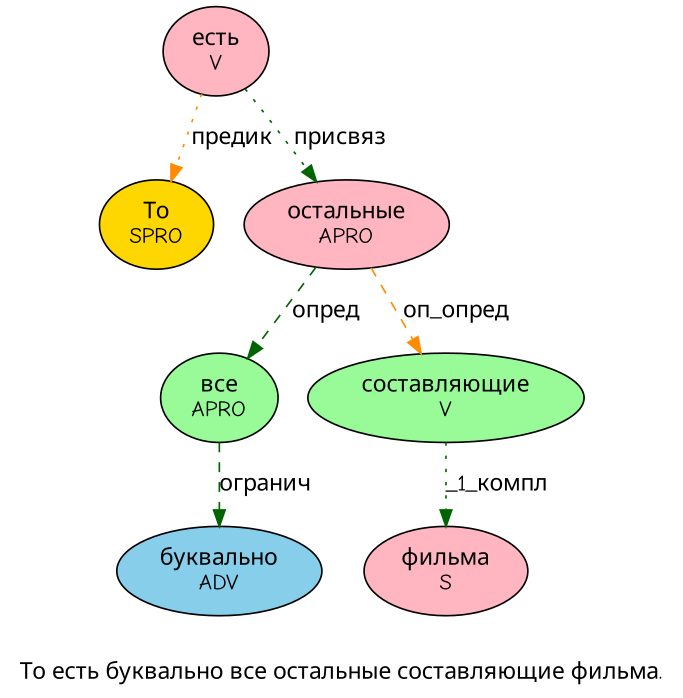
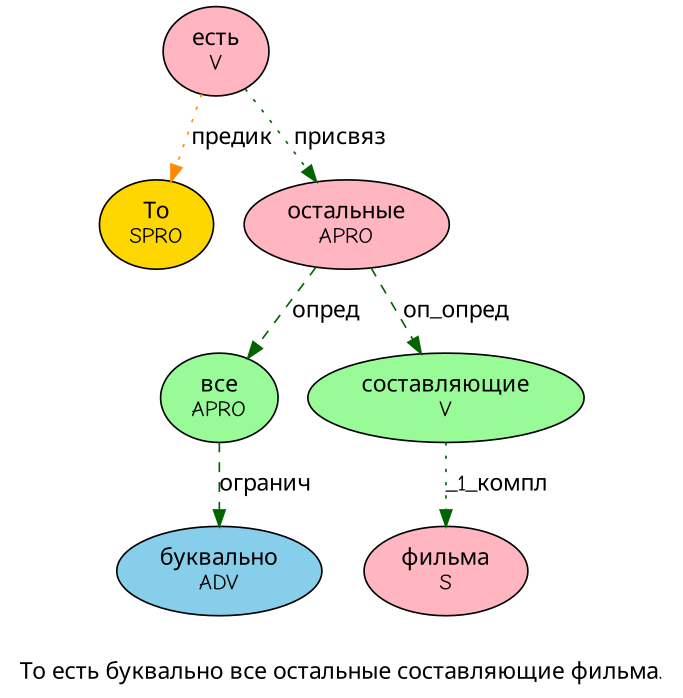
(392, 303) -> (392, 303)
